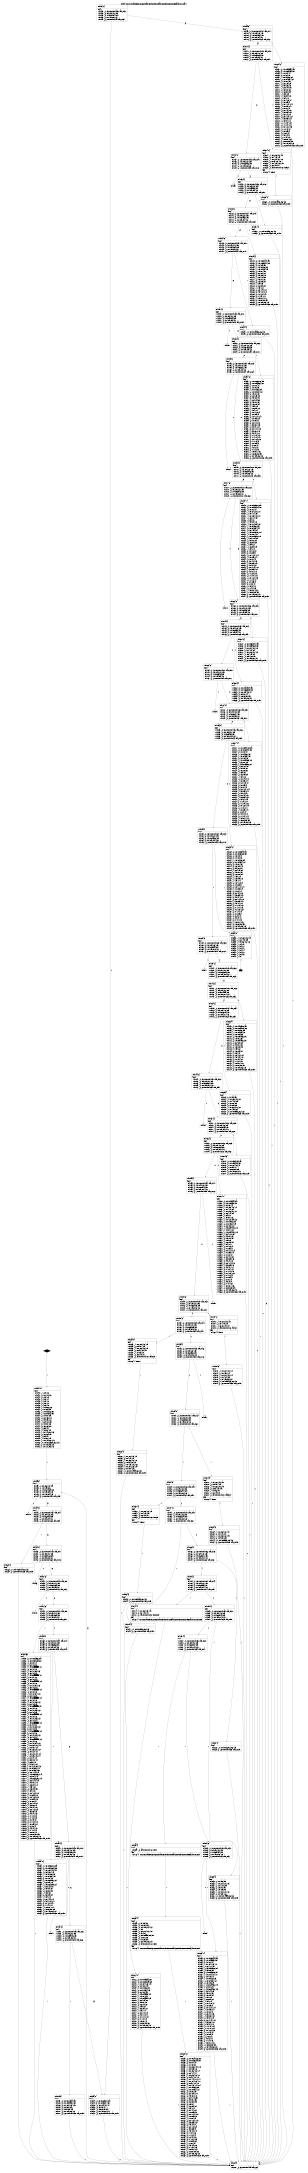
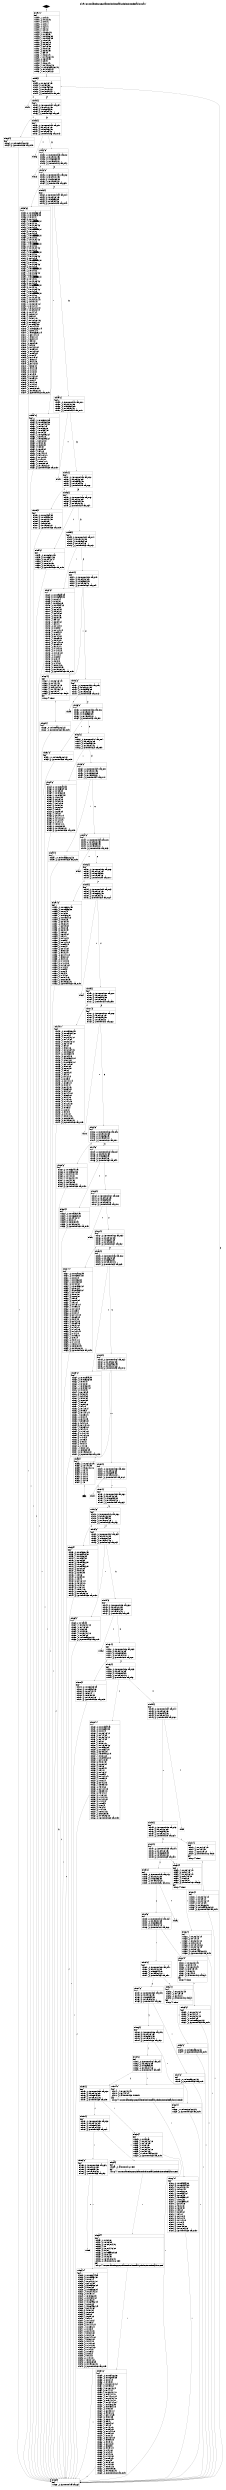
(86, 2014) -> (77, 489)
